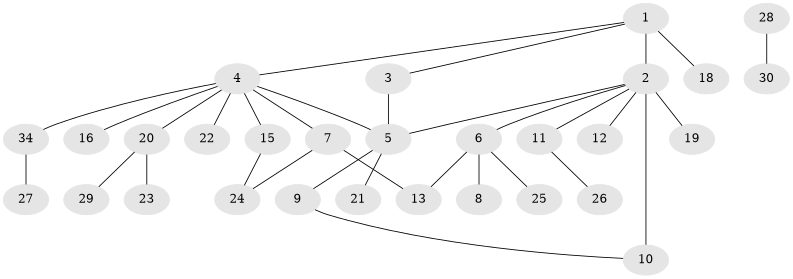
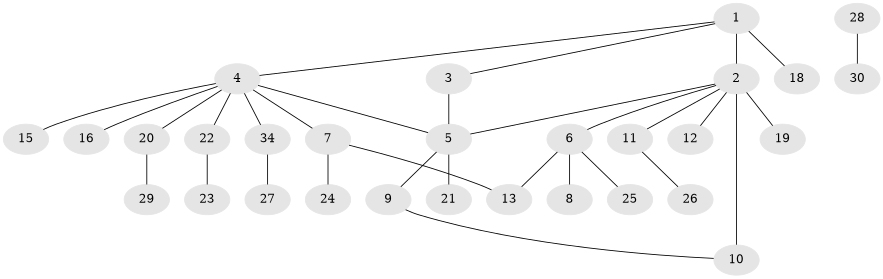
(252, 169) -> none
(147, 170) -> (207, 170)
